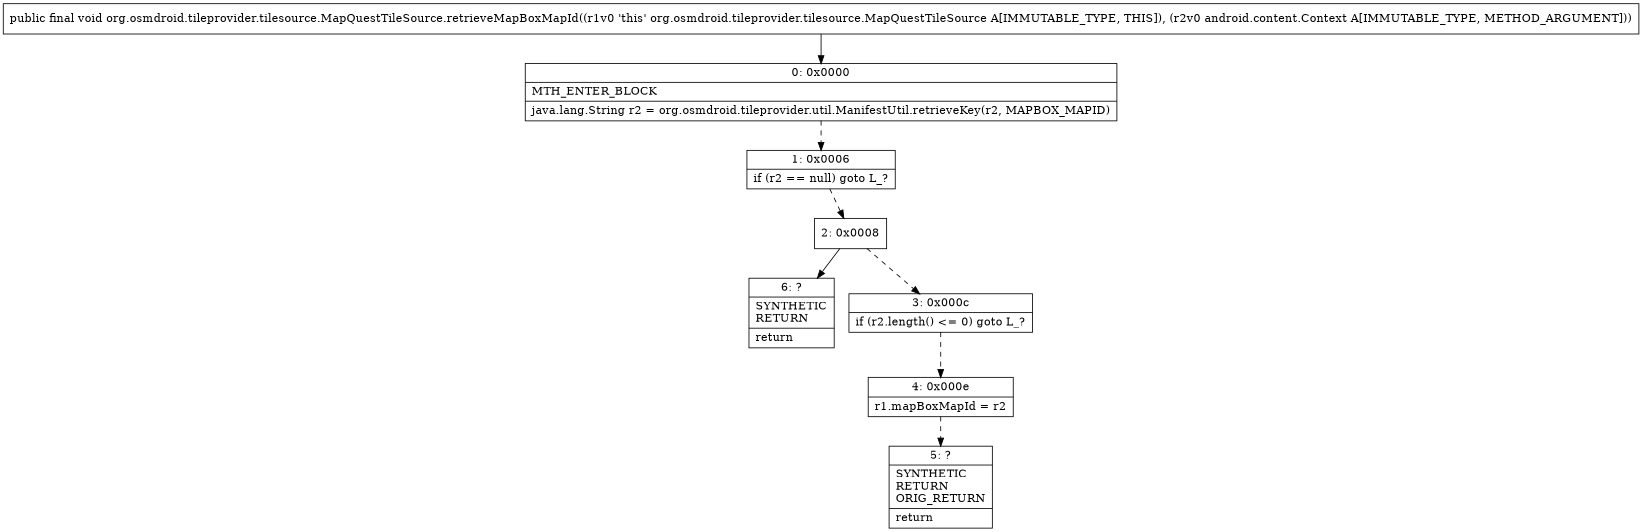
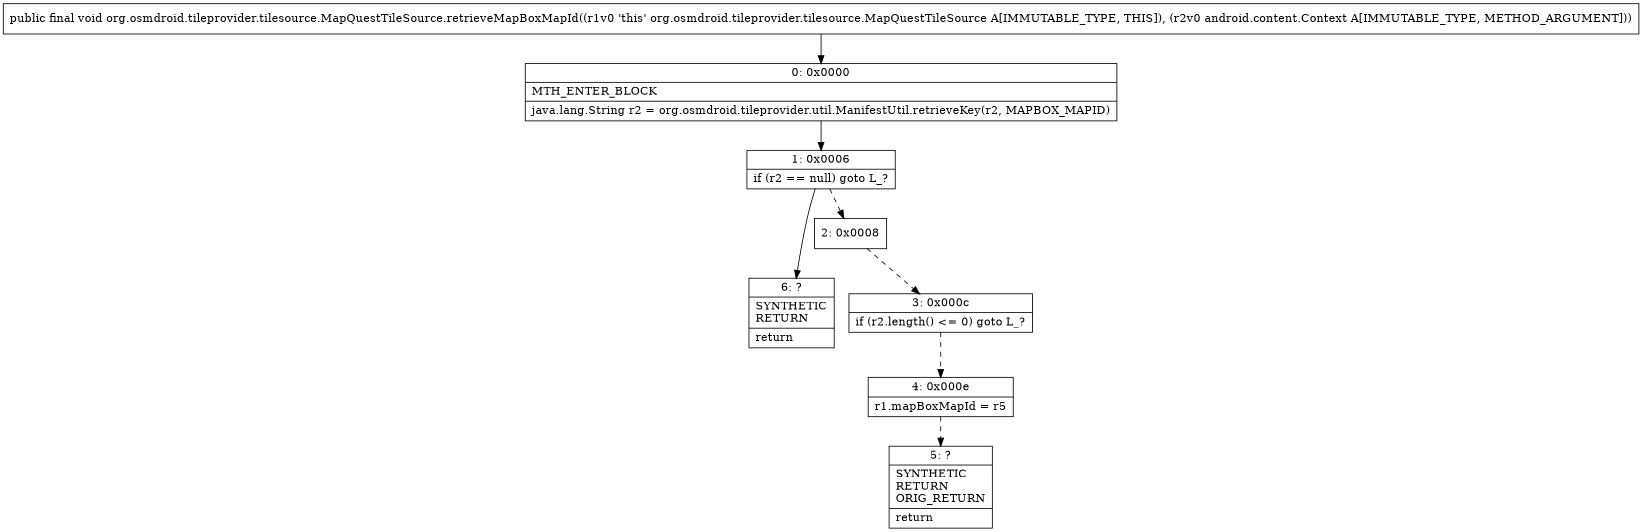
(821, 131) -> (821, 131)
(831, 260) -> (805, 229)
(941, 406) -> (941, 406)
